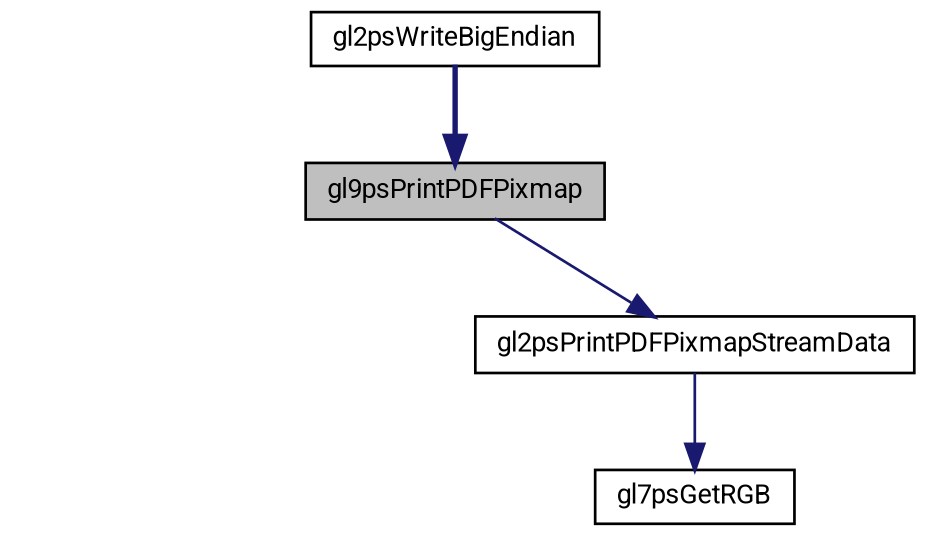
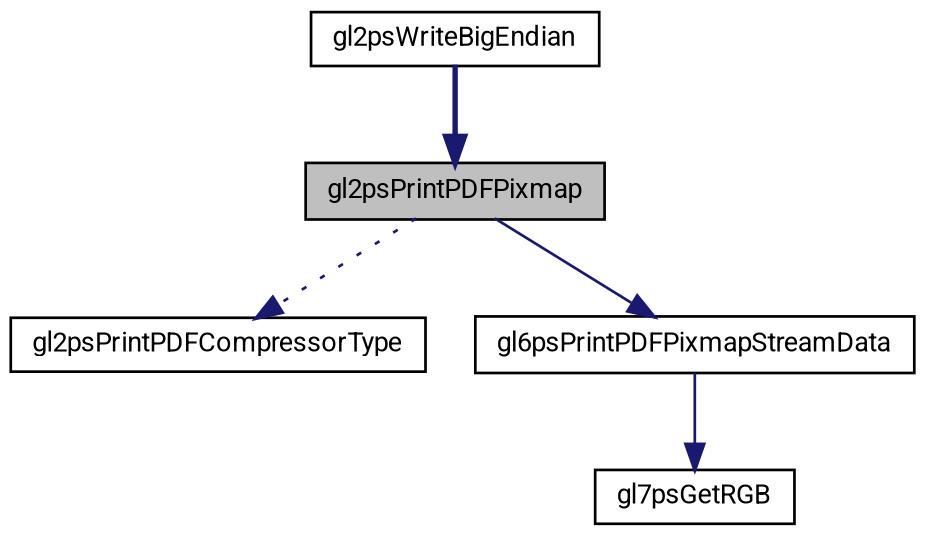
(455, 191) -> (455, 191)
none -> (218, 345)
(695, 345) -> (695, 345)
